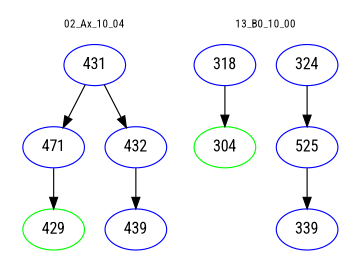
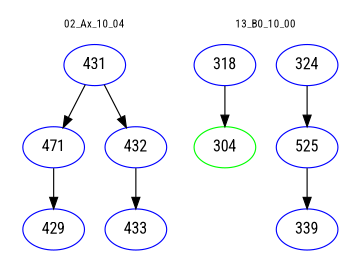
(54, 229) -> (54, 229)
(136, 229) -> (136, 229)
